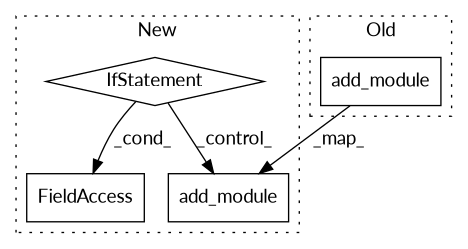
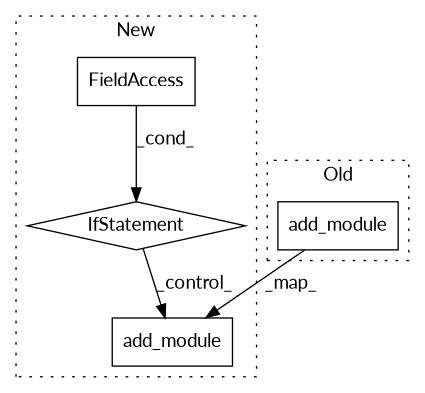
(114, 129) -> (136, 147)
